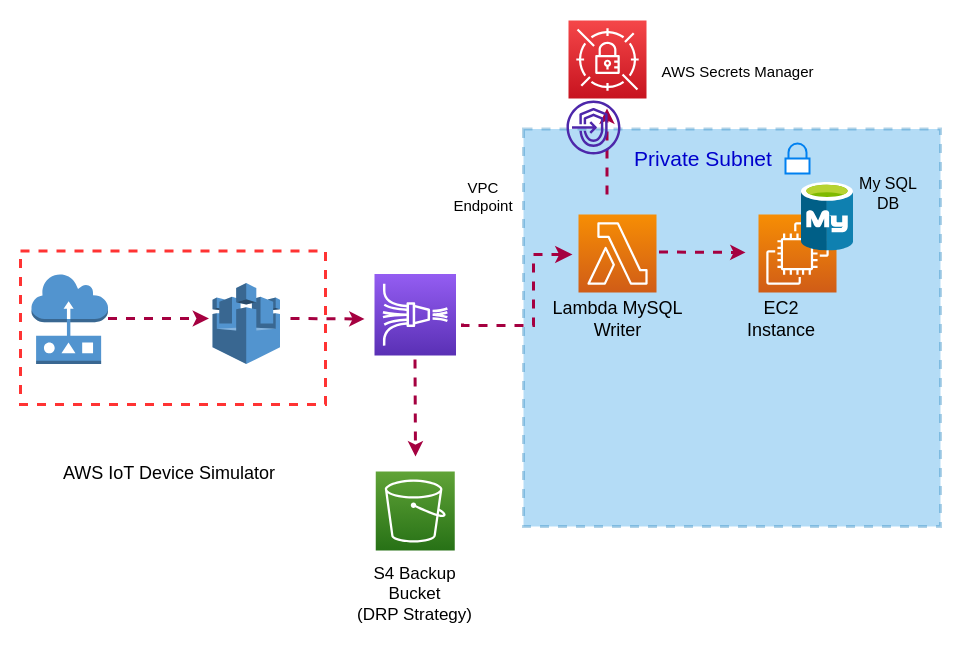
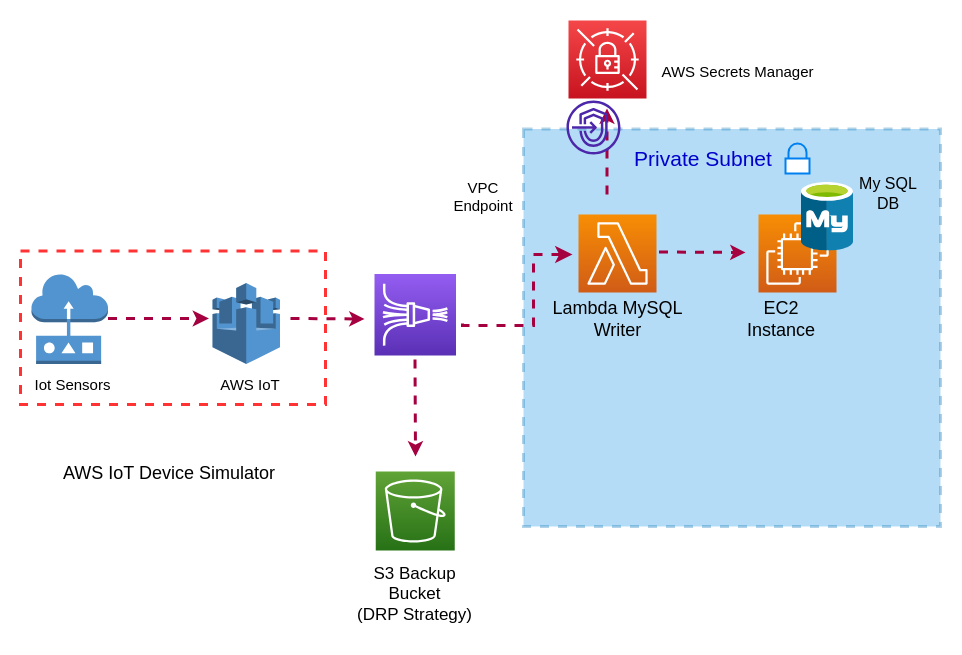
none -> (73, 385)
none -> (250, 385)
(415, 595) -> (415, 595)
